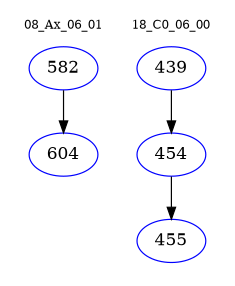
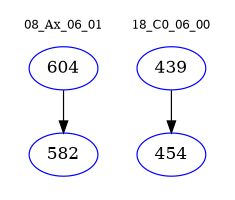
(64, 106) -> (64, 106)
(171, 241) -> none
